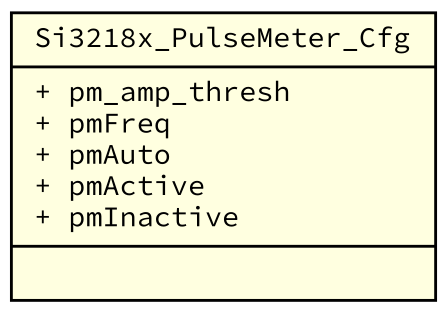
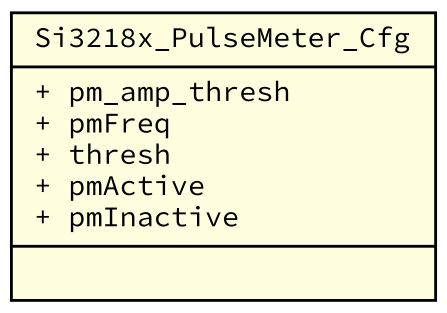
(104, 155) -> (104, 155)
